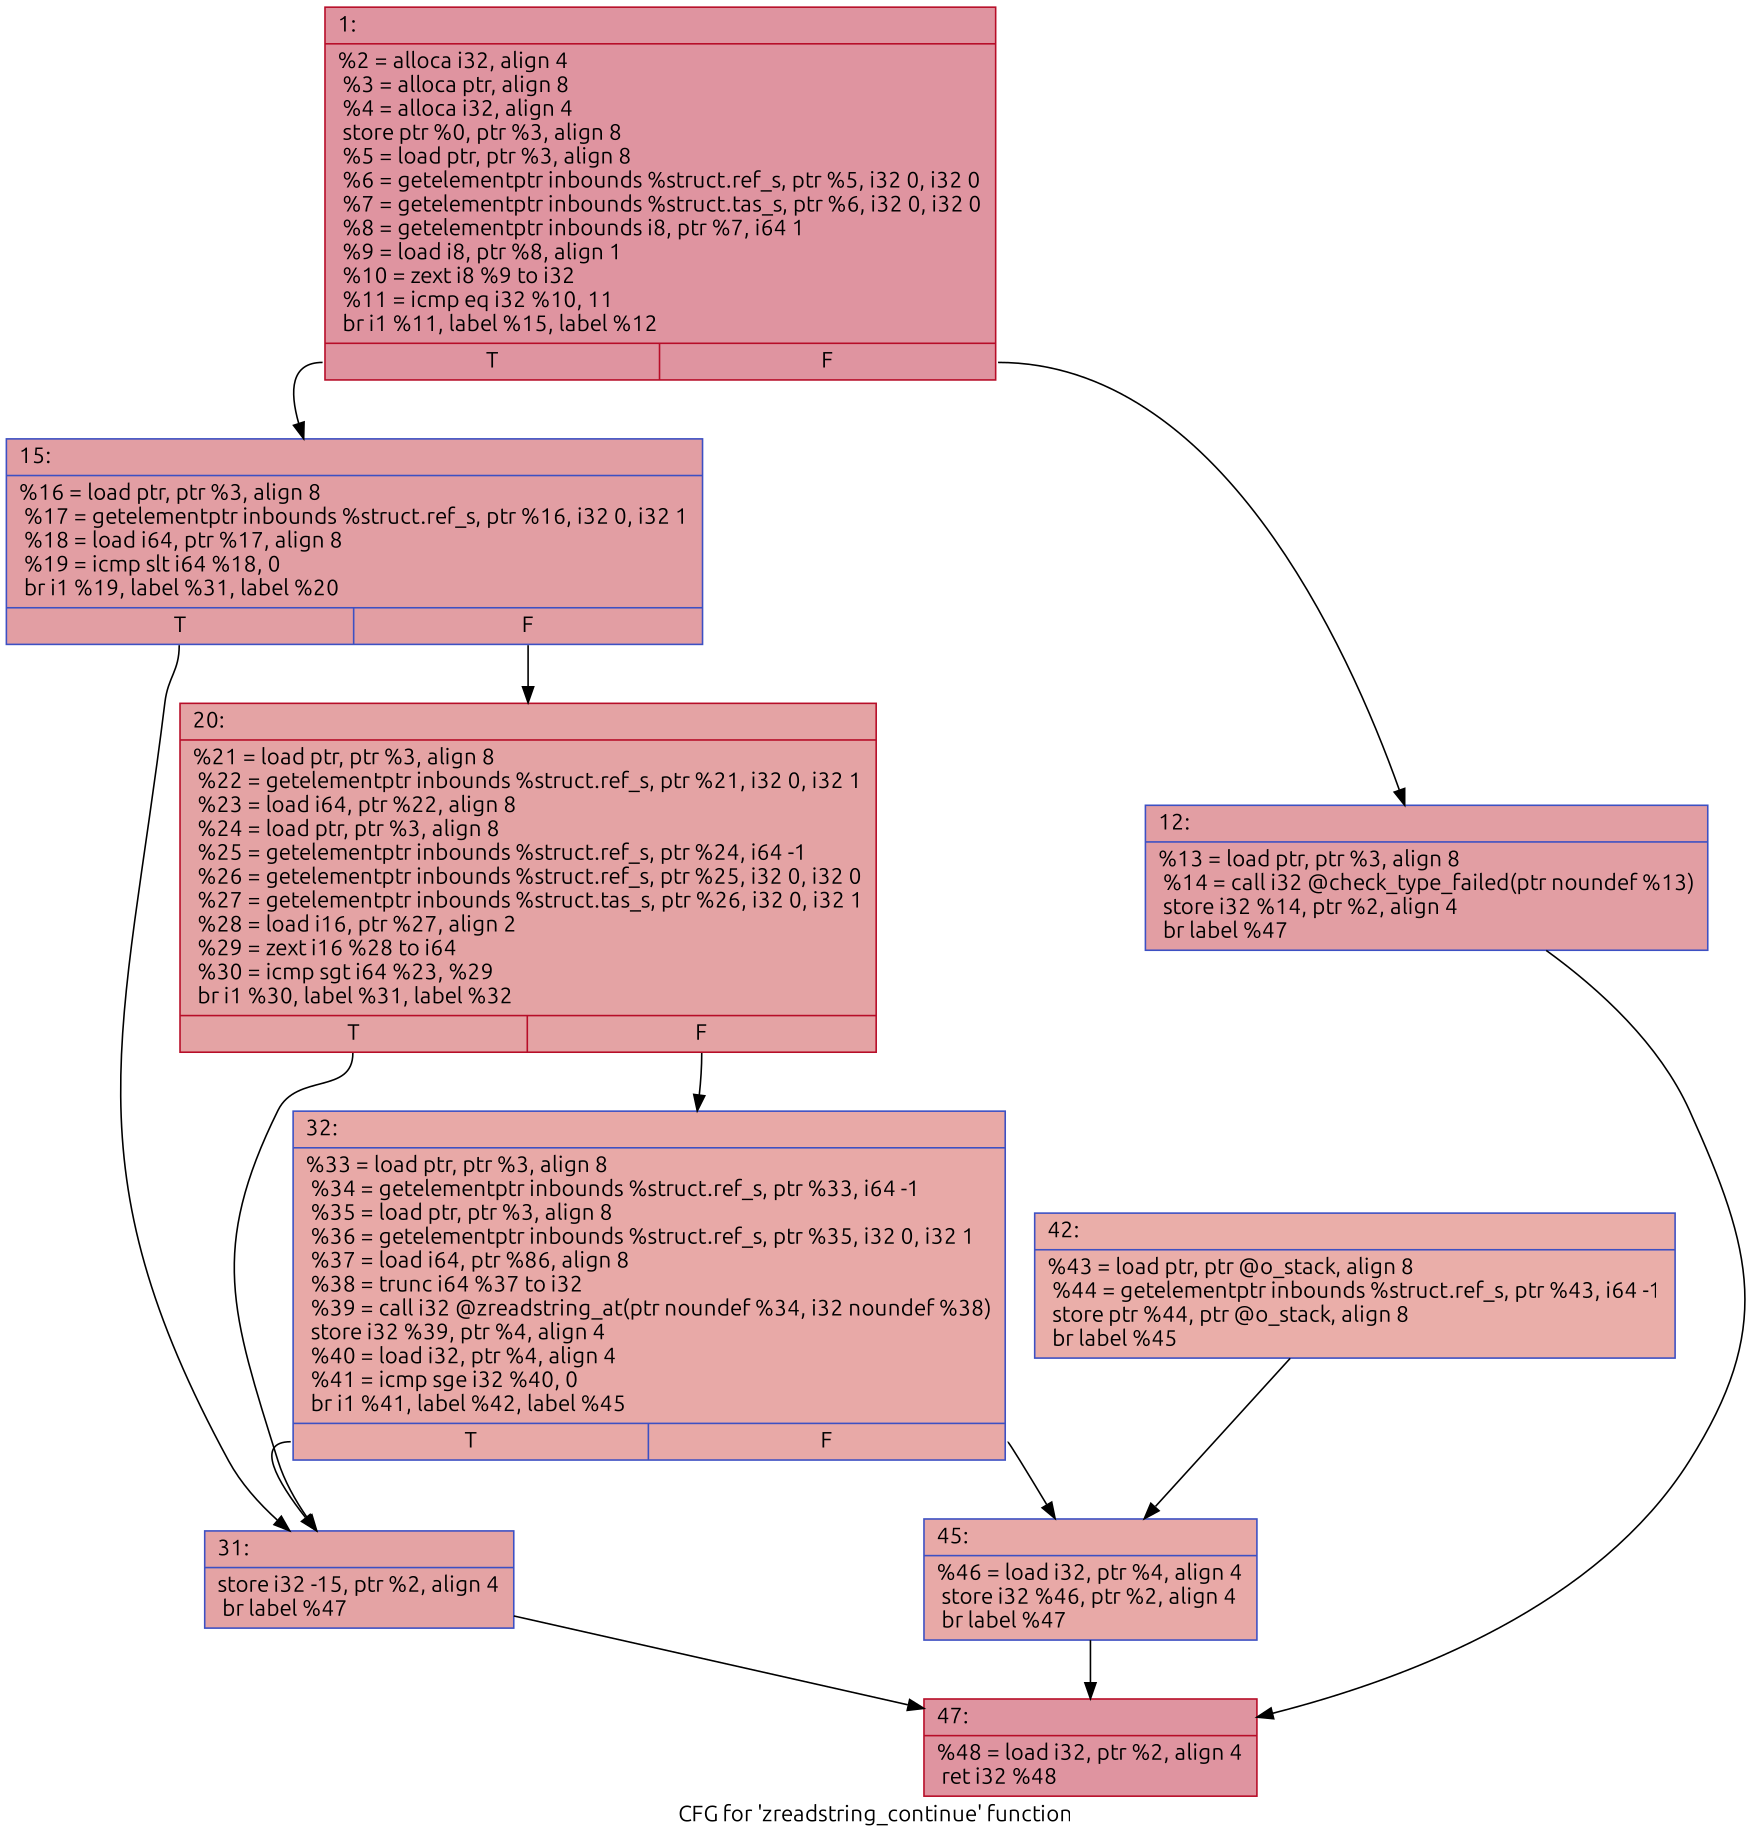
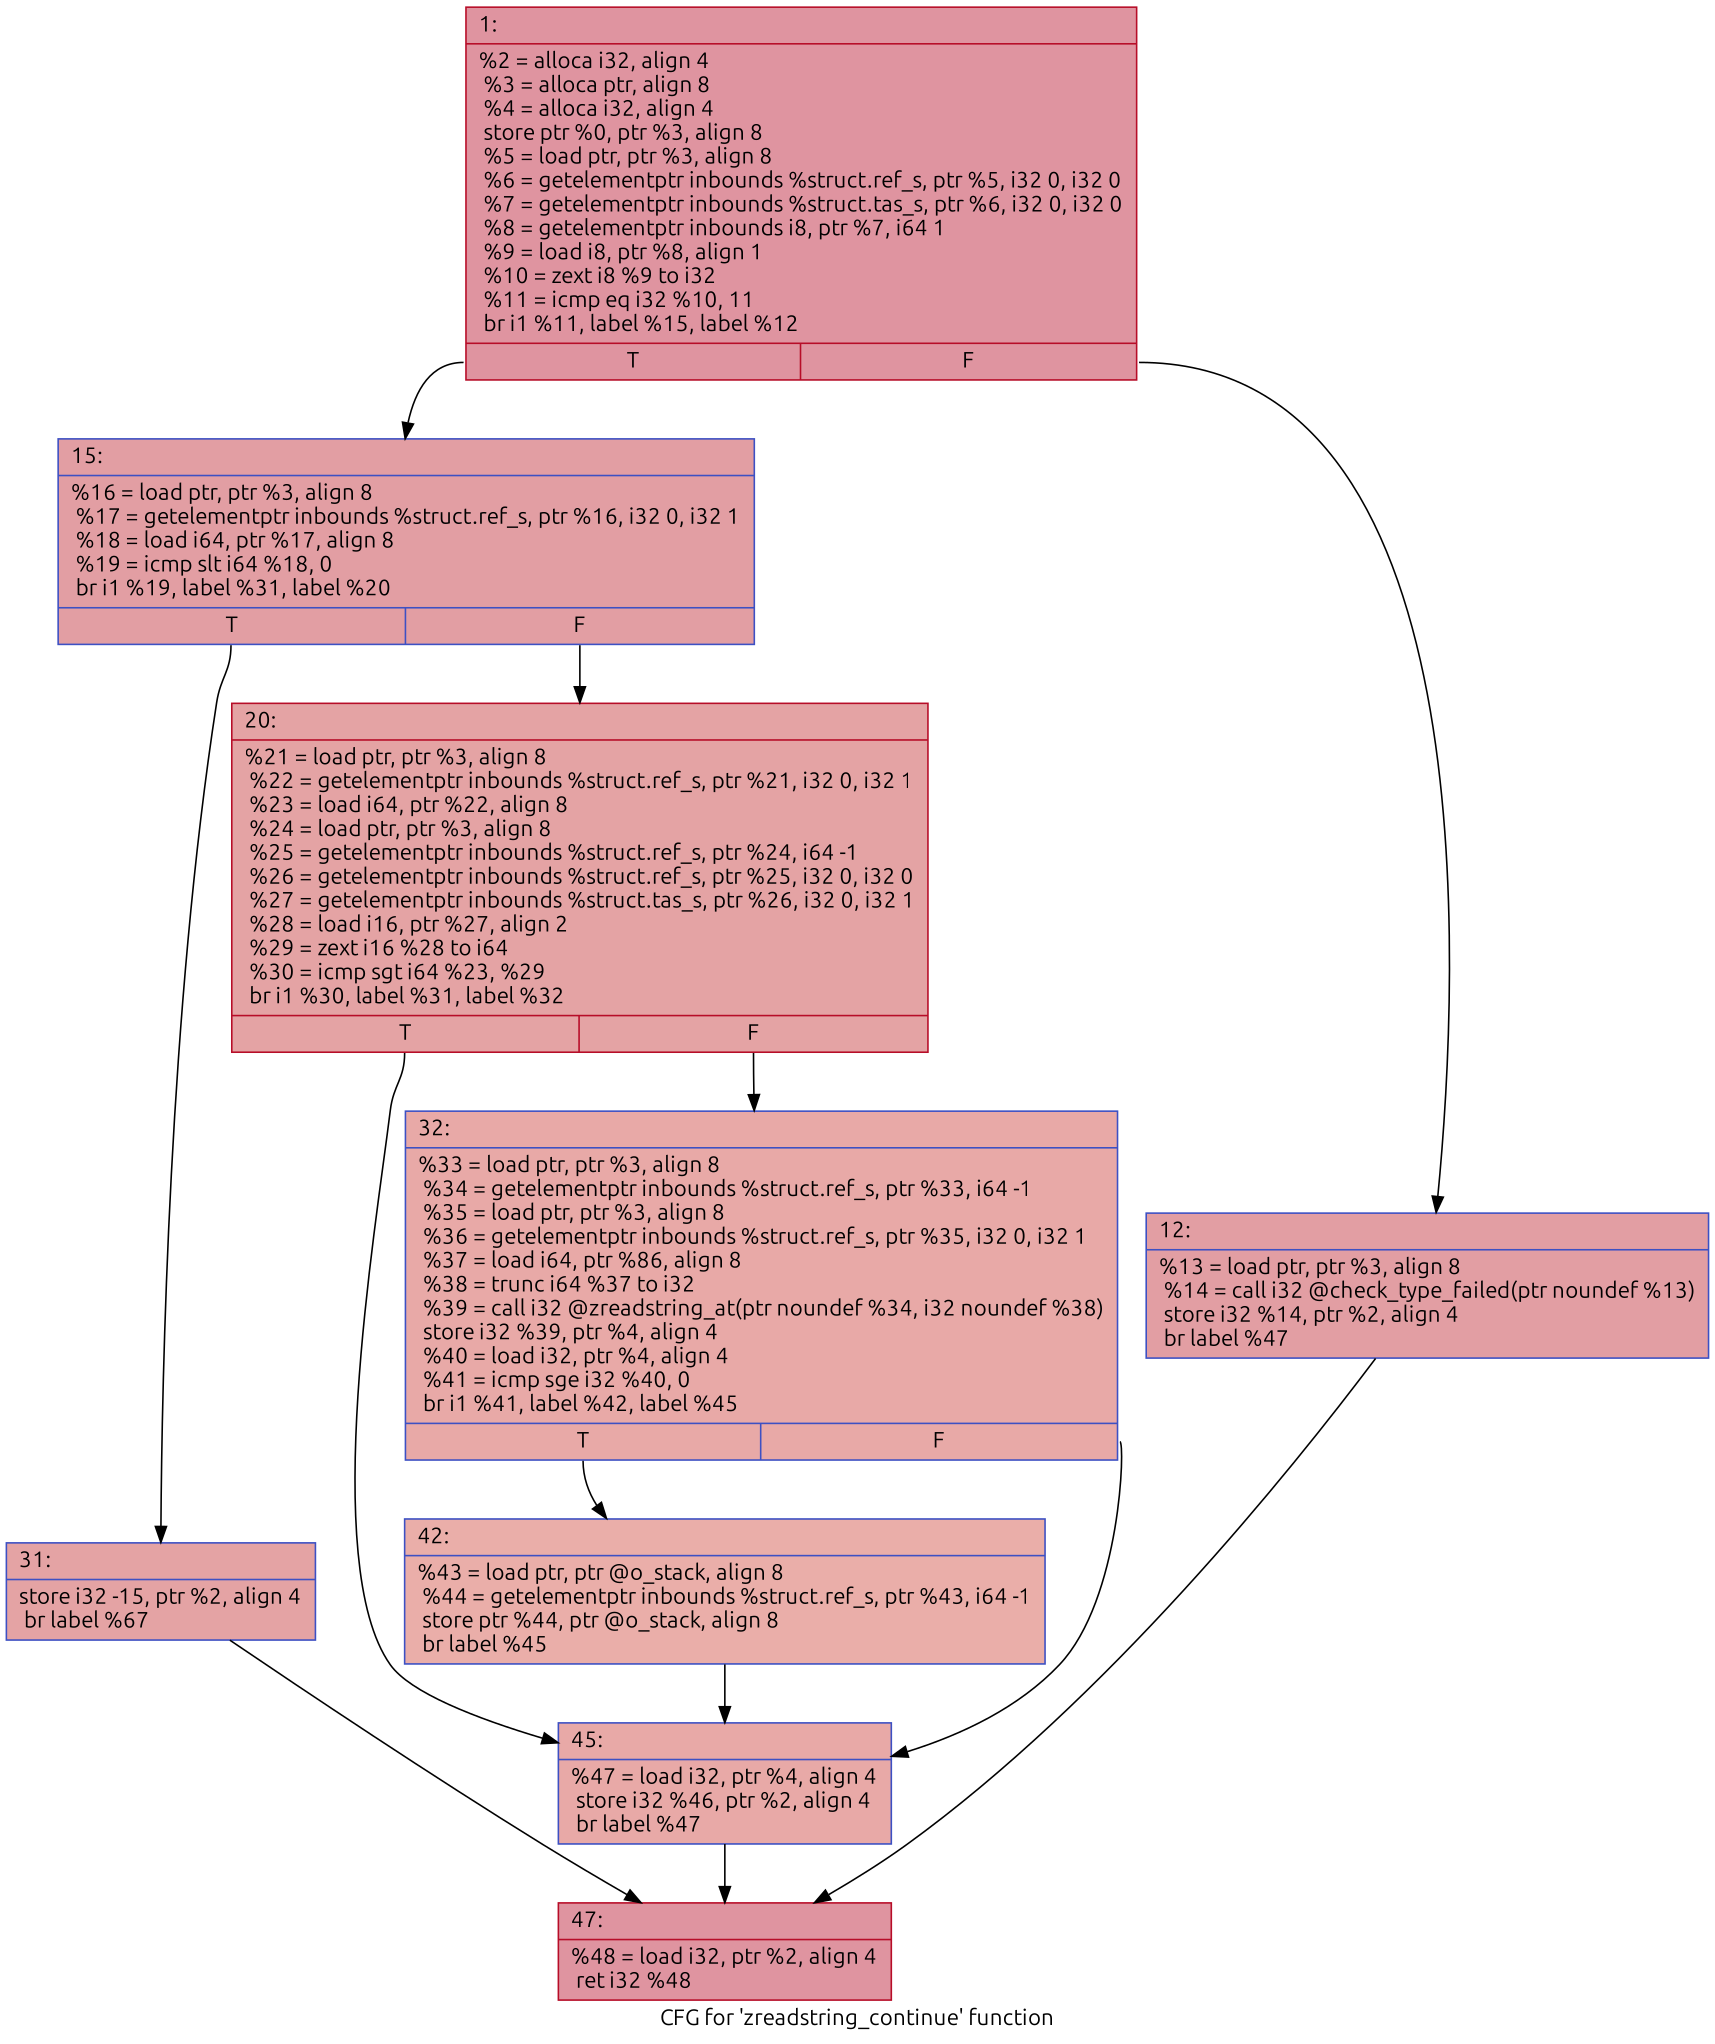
(235, 1266) -> (356, 1445)
(278, 1477) -> (587, 1484)
(1090, 1573) -> (725, 1777)
(283, 1609) -> (84, 1621)
